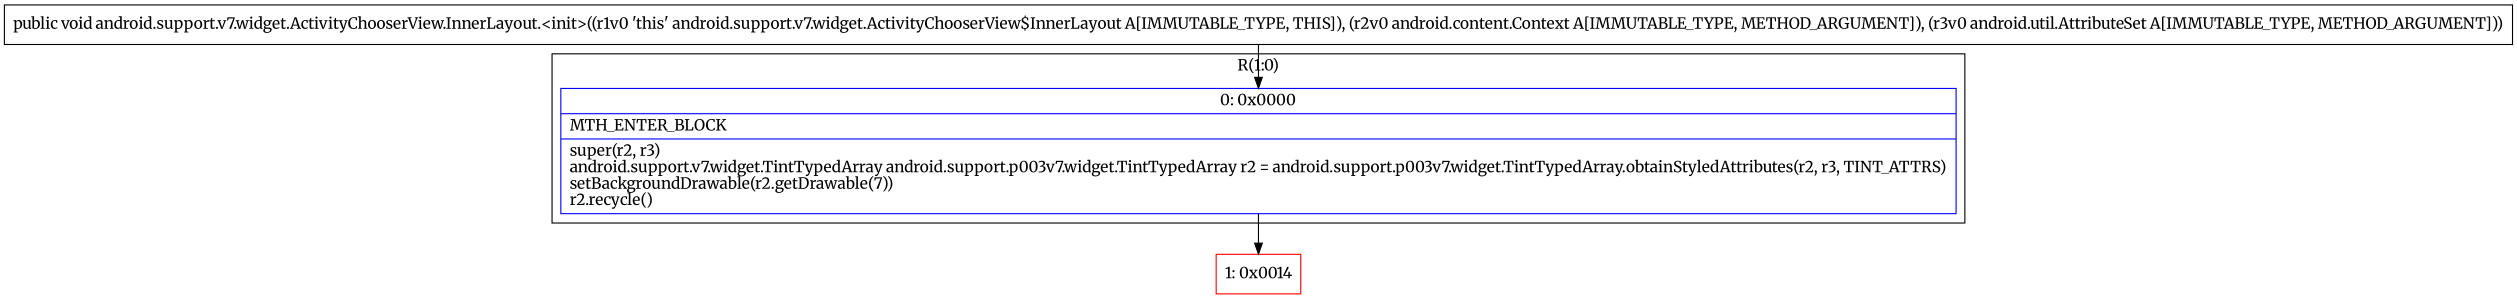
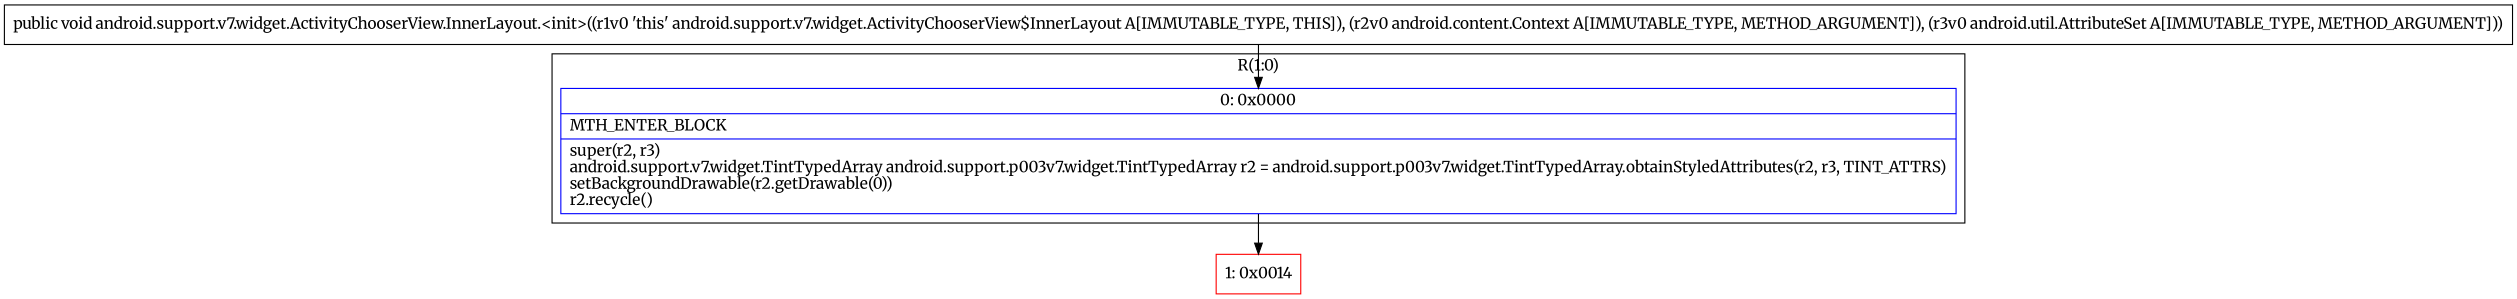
(732, 184) -> (732, 184)
